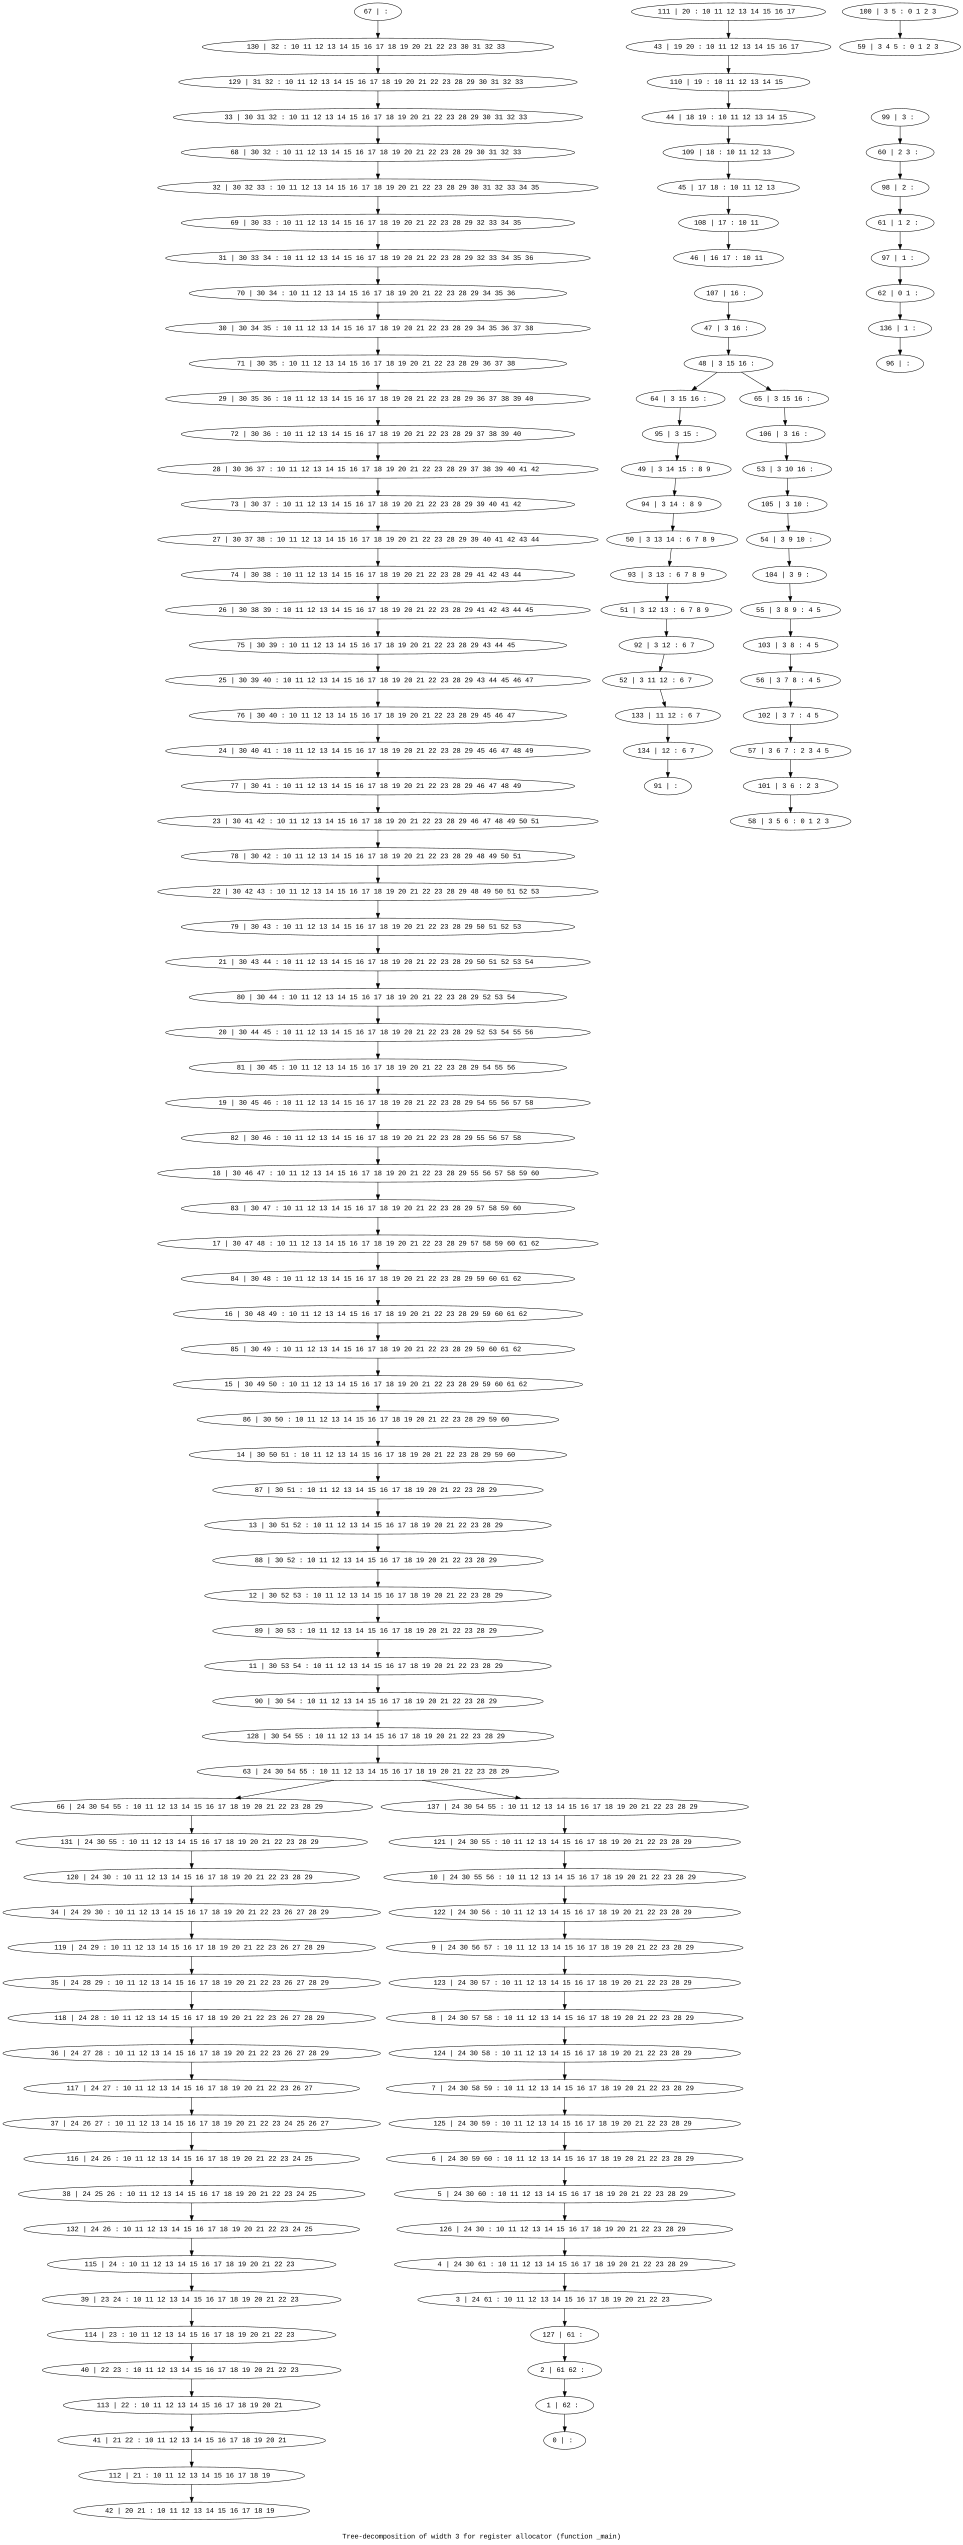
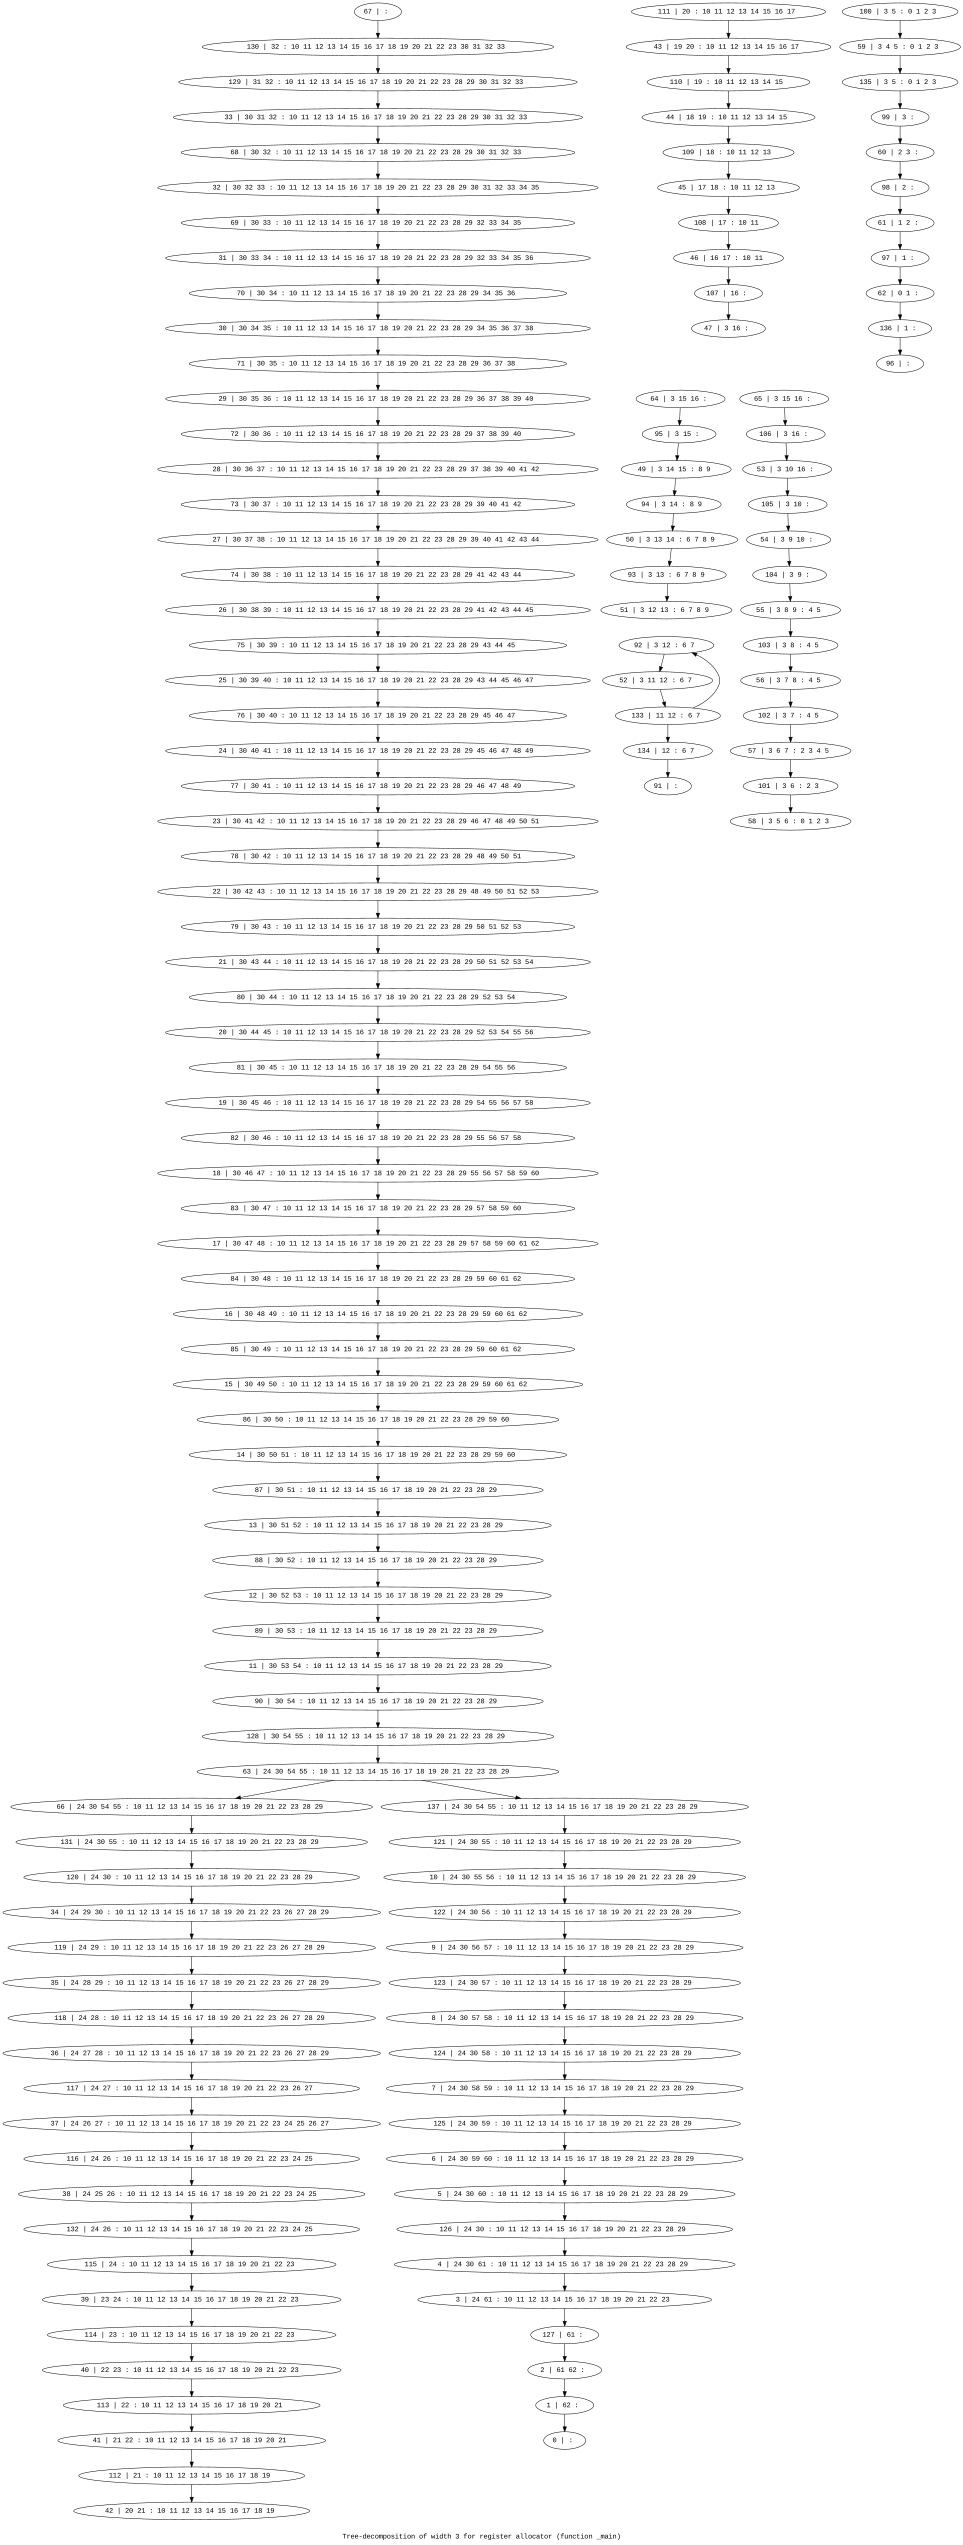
none -> (900, 82)
none -> (728, 273)
(728, 364) -> none
(666, 625) -> (720, 682)
